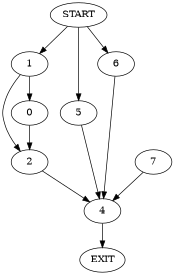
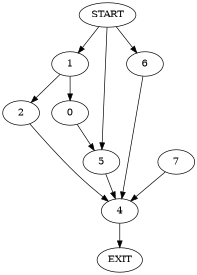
(30, 134) -> (84, 135)
